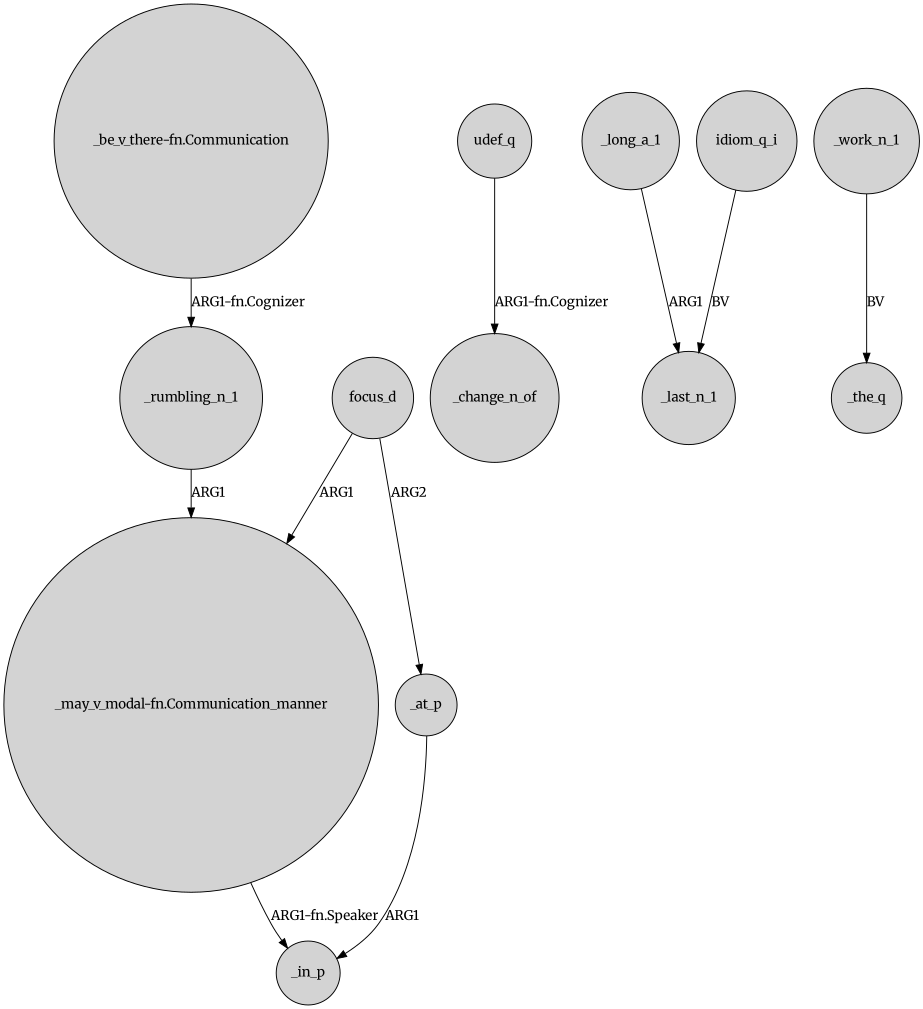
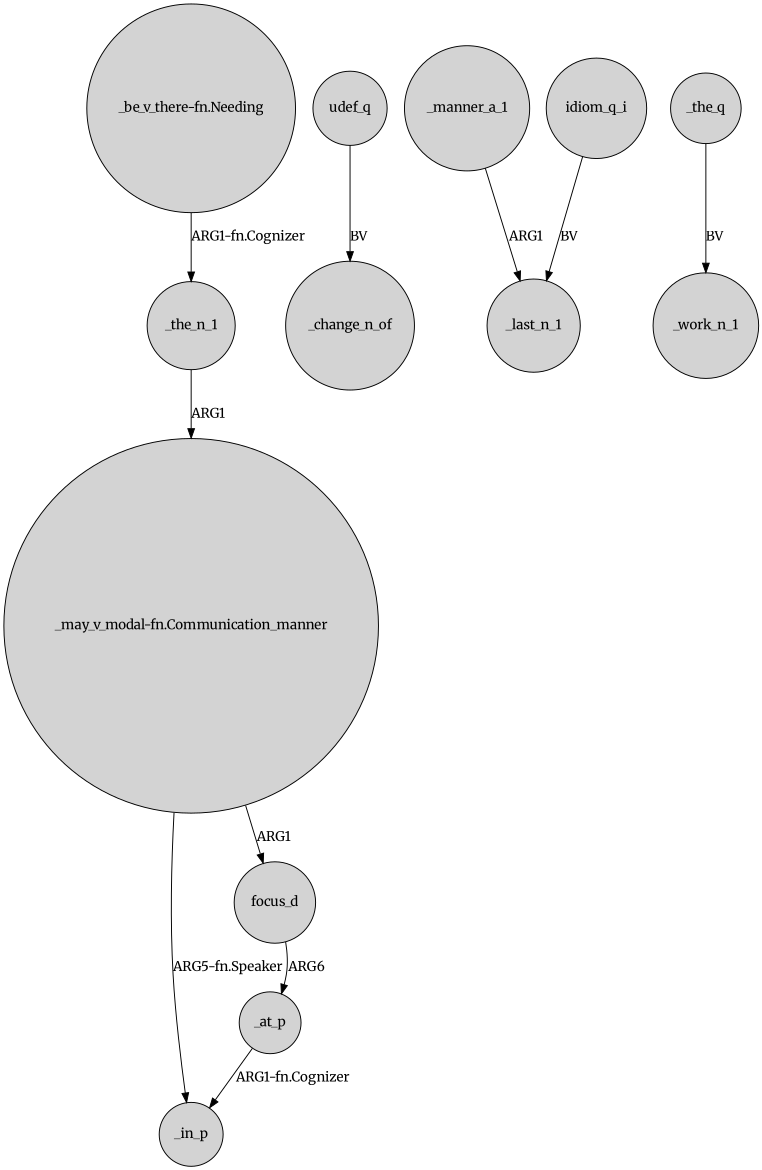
(191, 141) -> (191, 108)
(631, 141) -> (467, 108)
(867, 274) -> (706, 203)
(552, 303) -> (359, 237)
(191, 398) -> (191, 326)
(322, 484) -> (253, 830)
(409, 493) -> (307, 968)
(325, 917) -> (228, 968)
(402, 917) -> (293, 1078)
